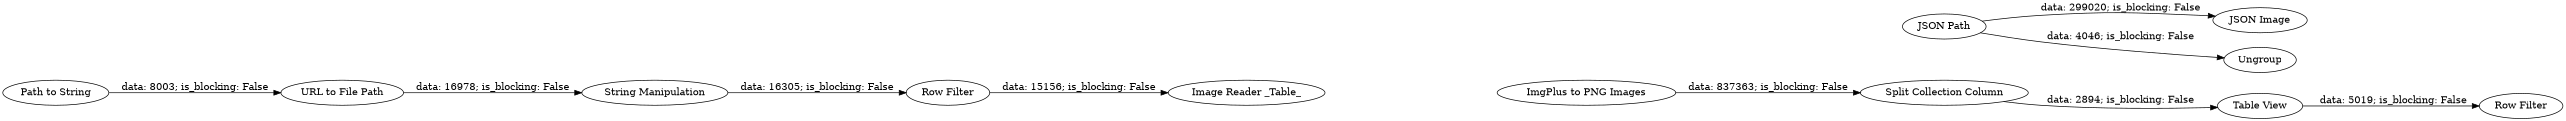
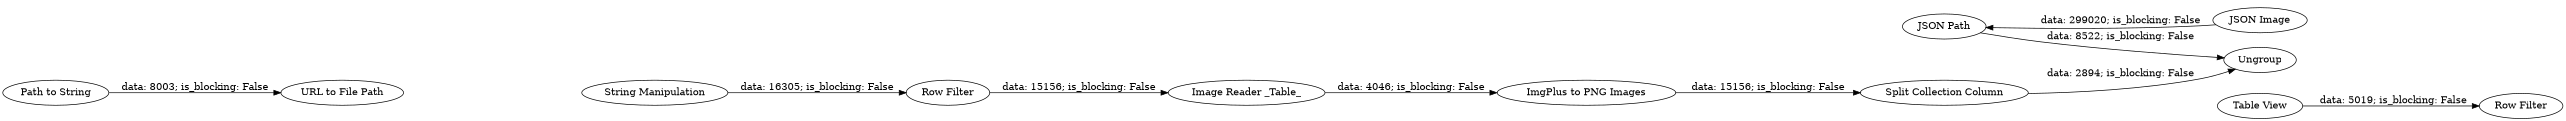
(2095, 13) -> (2104, 28)
(2121, 37) -> (2121, 37)
(1768, 88) -> (1768, 88)
(489, 93) -> none
none -> (1407, 93)
(2107, 108) -> (2129, 88)
